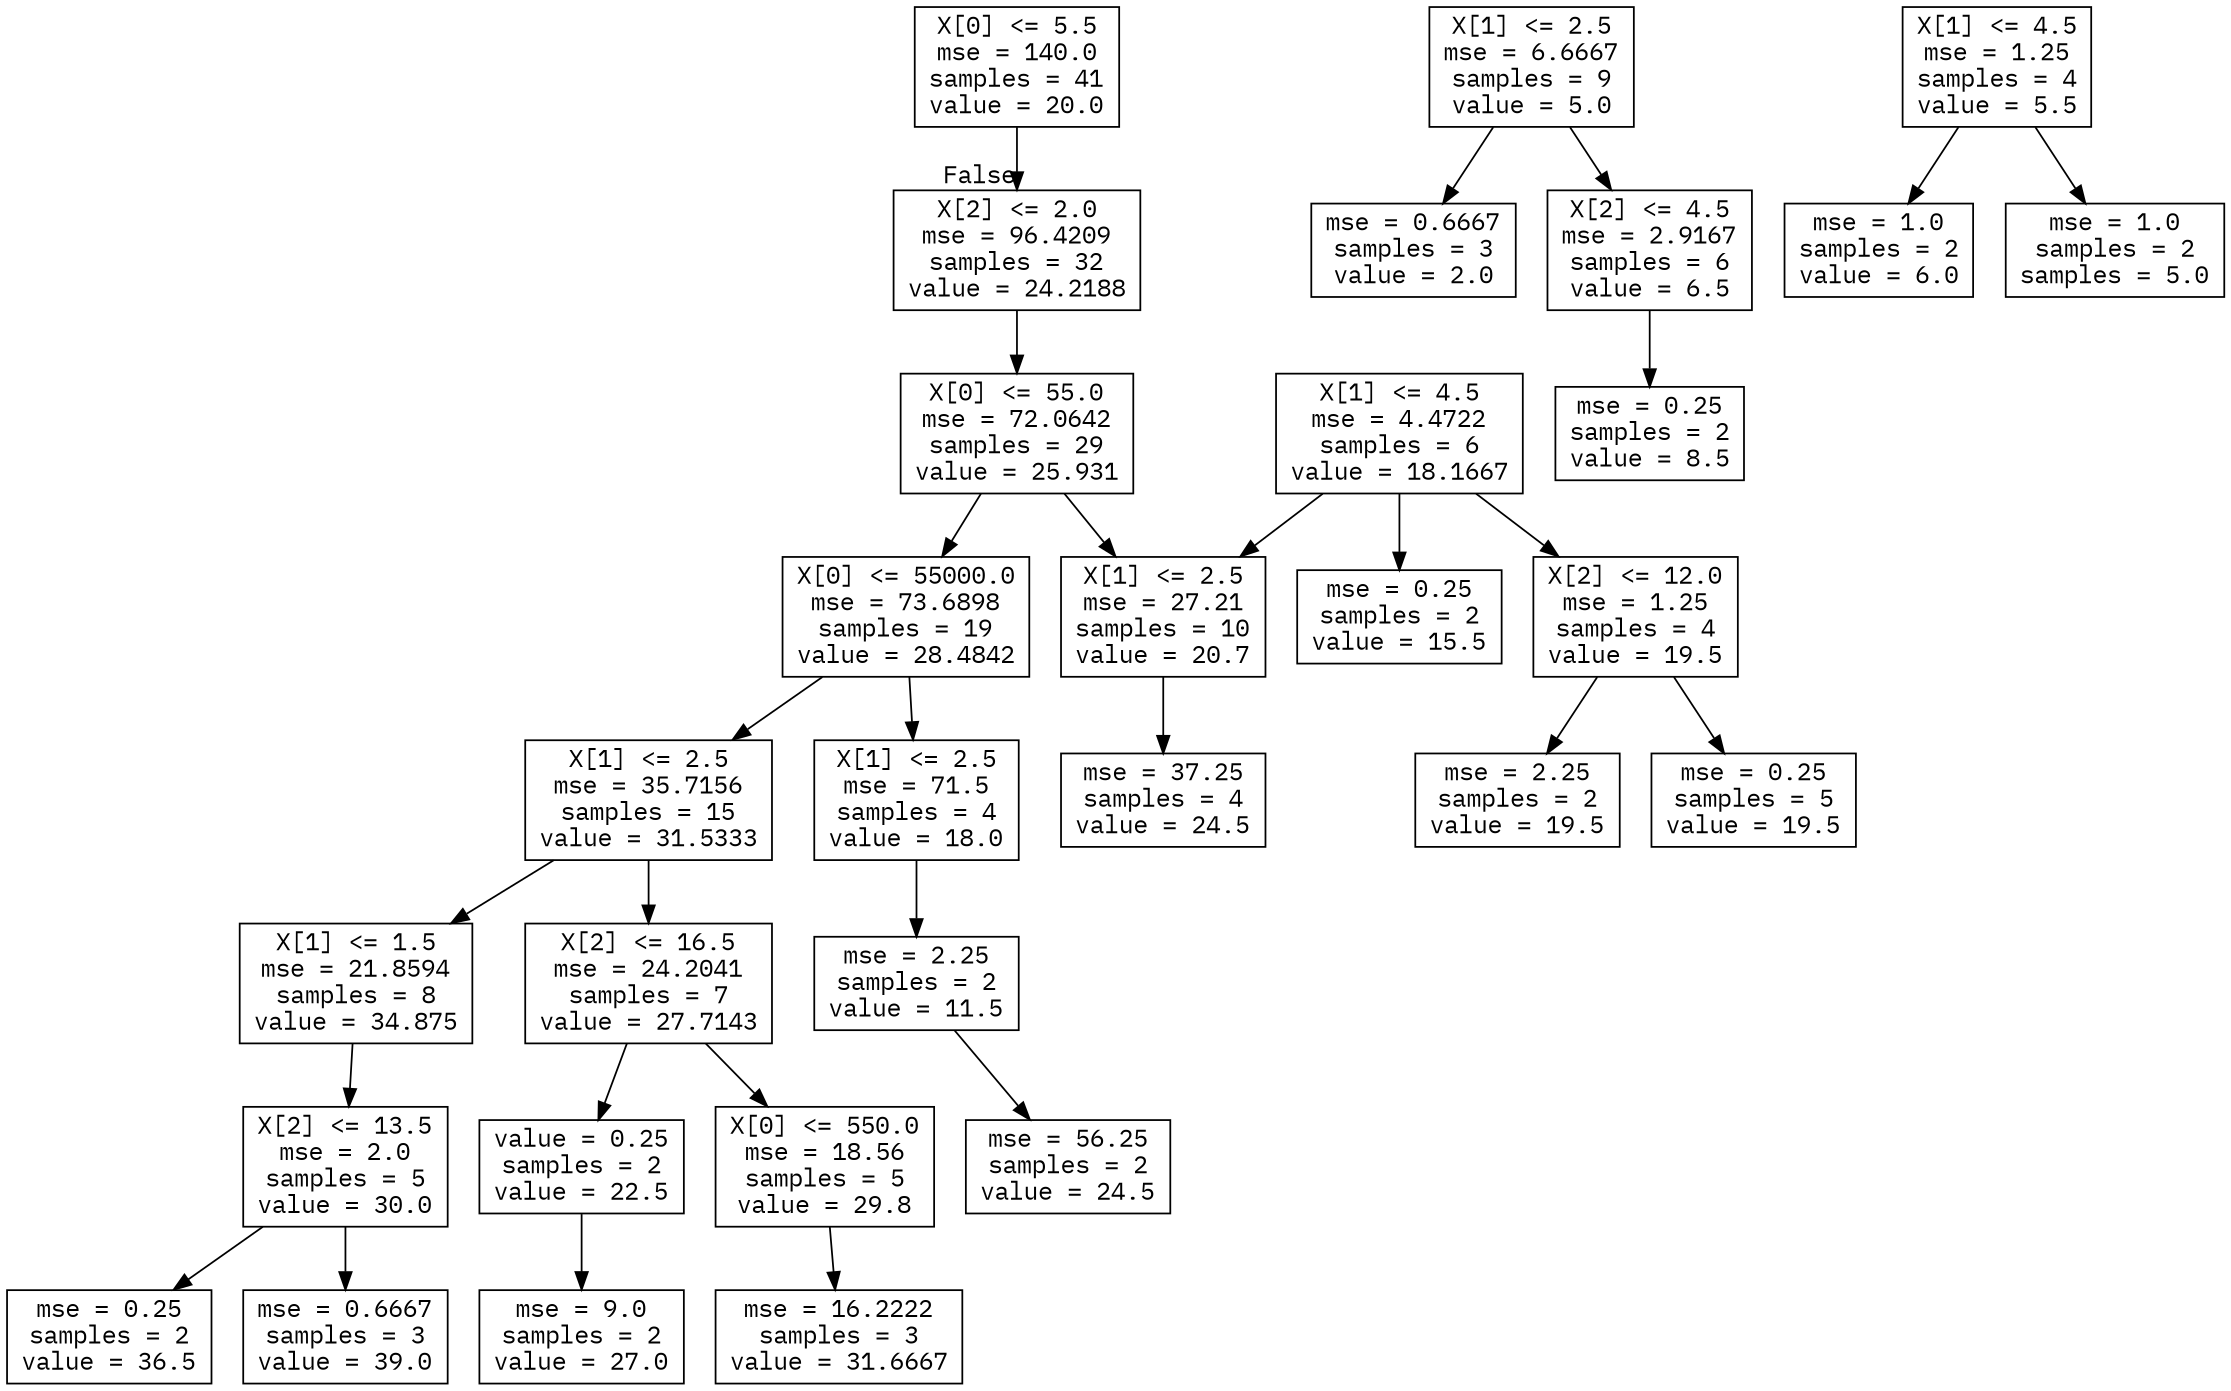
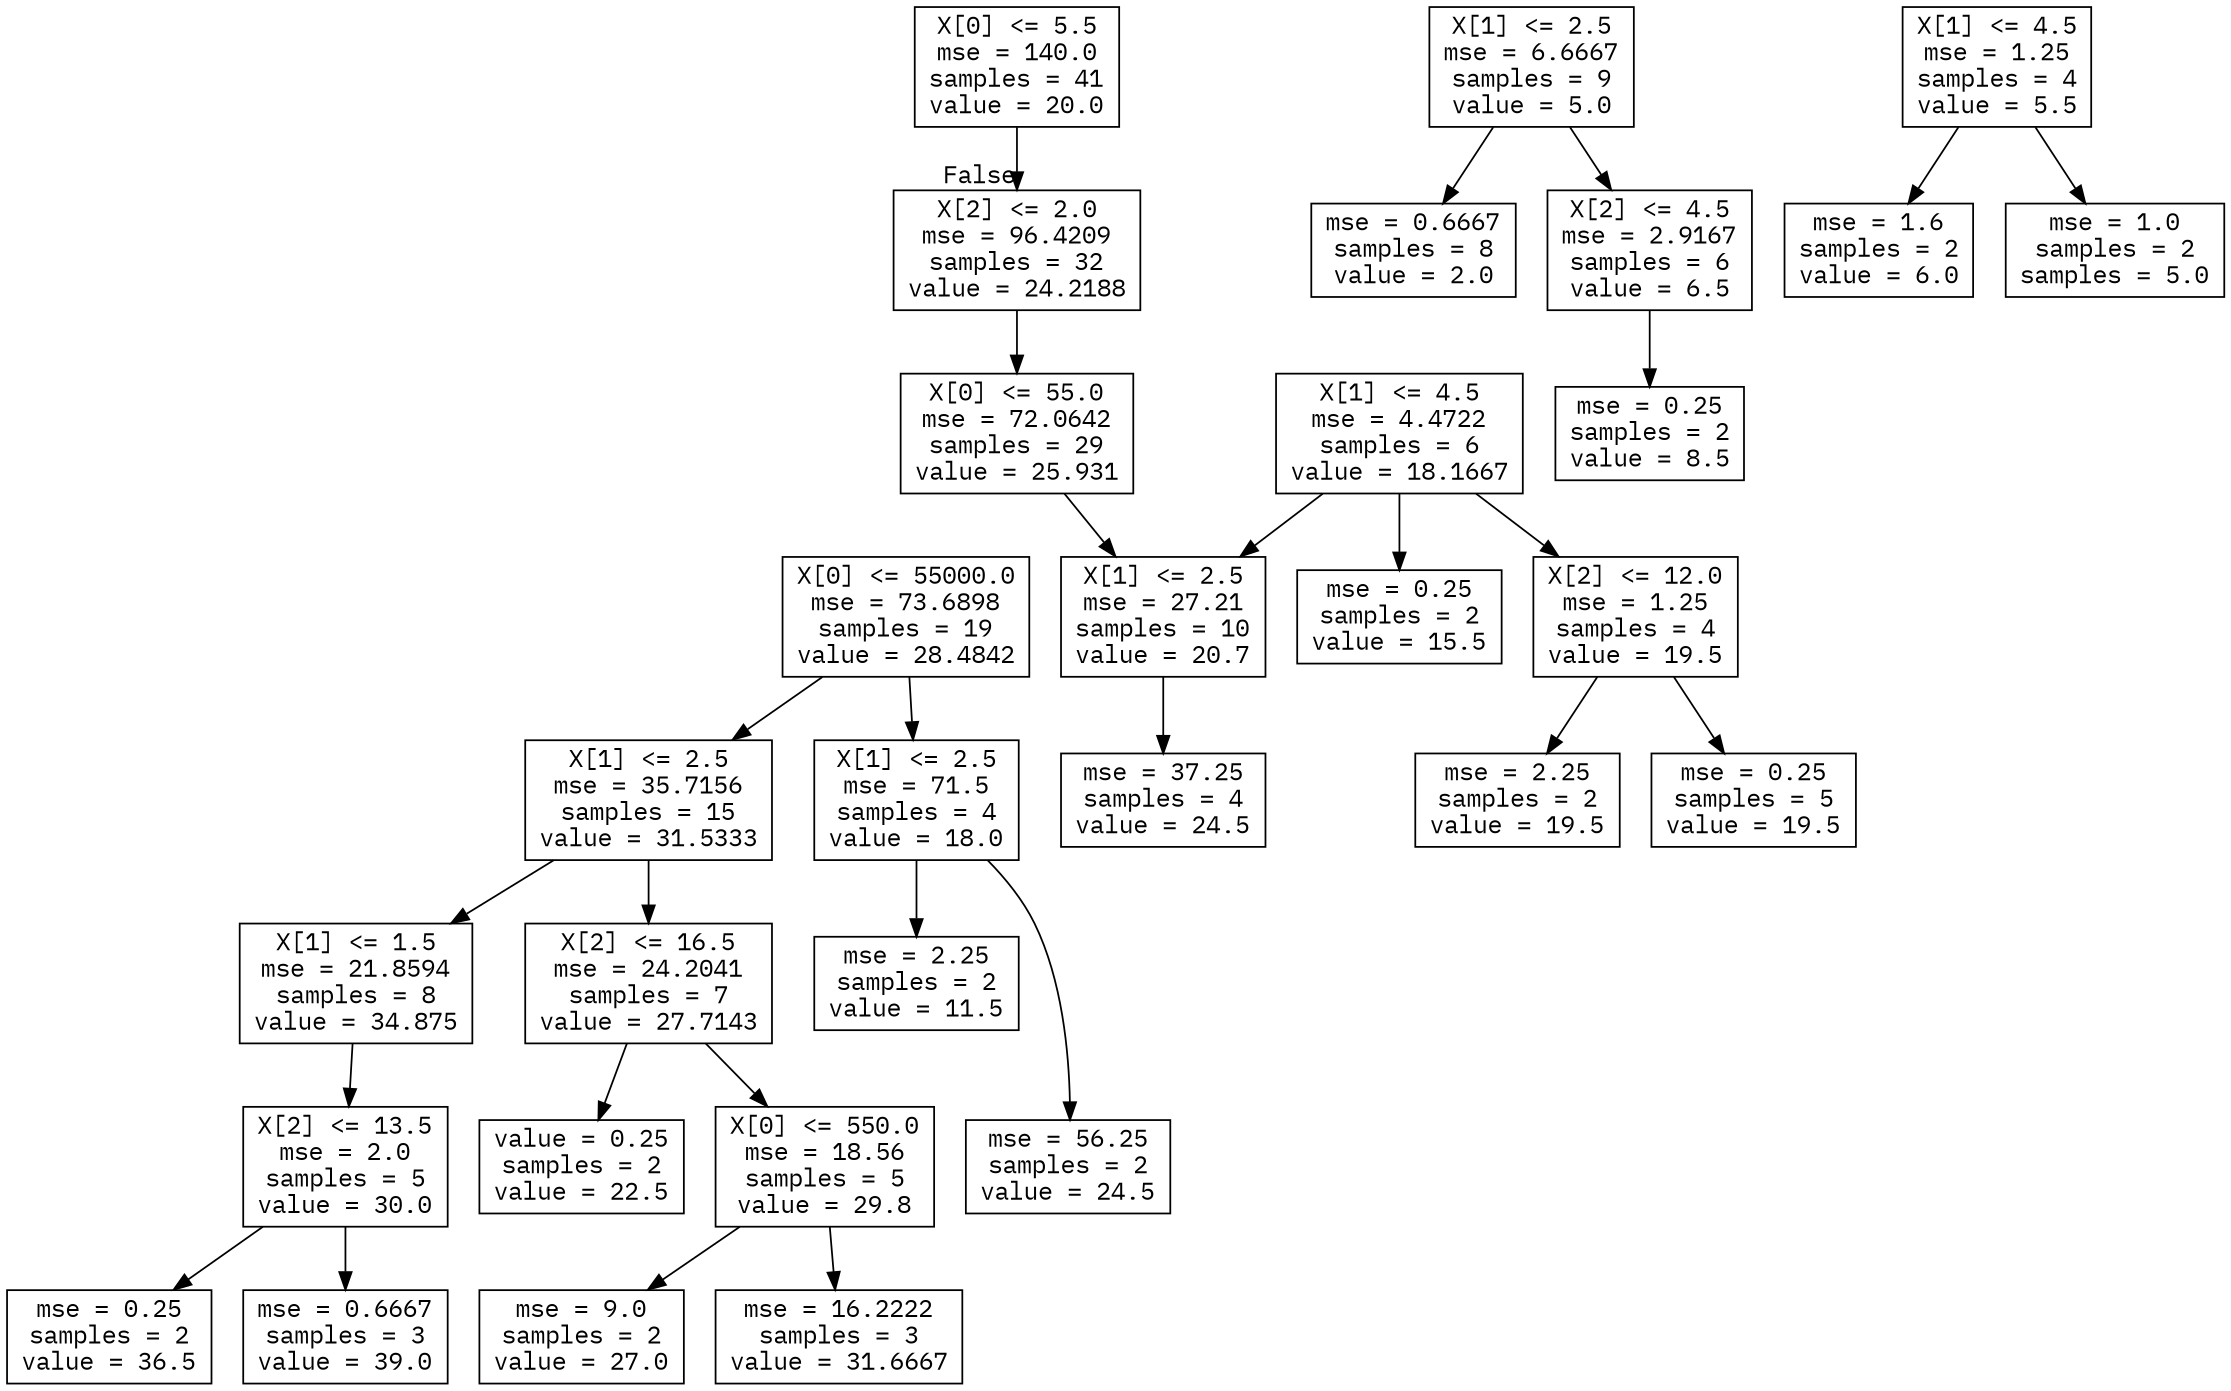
(1414, 250) -> (1414, 250)
(1879, 250) -> (1879, 250)
(966, 517) -> none
(986, 1068) -> (1053, 972)
(582, 1243) -> (701, 1253)
